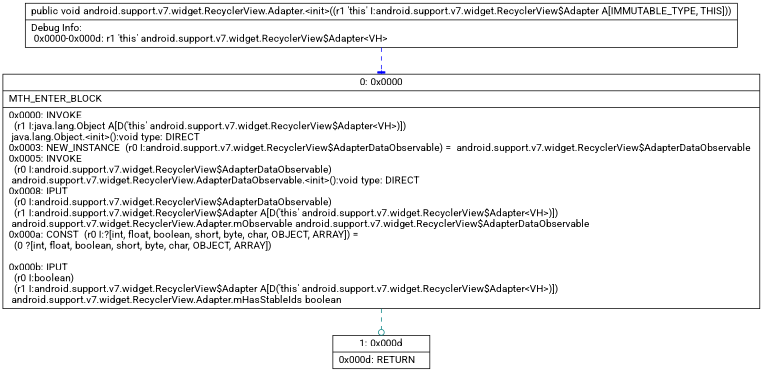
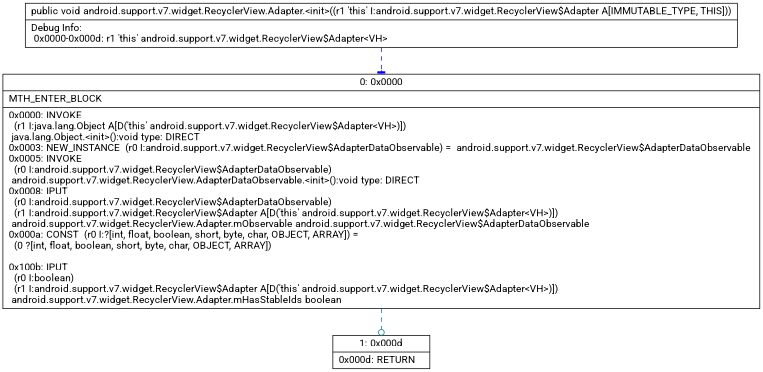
(41, 267) -> (41, 267)
